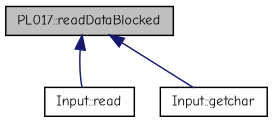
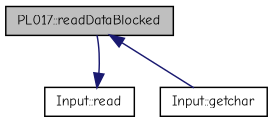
(80, 69) -> (99, 54)
